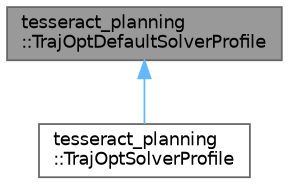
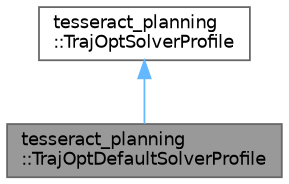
(144, 101) -> (144, 101)
